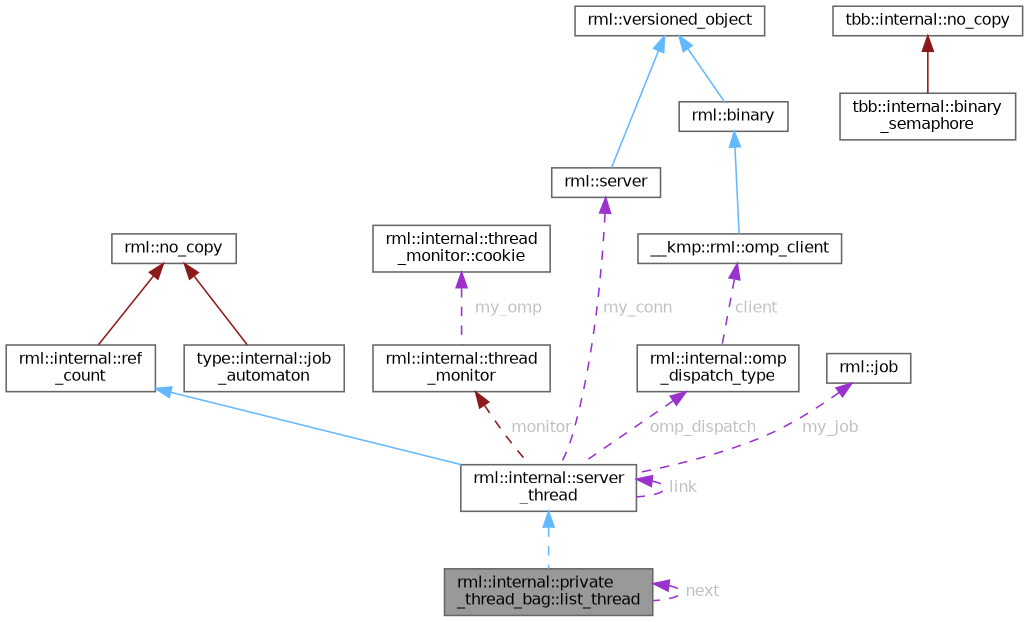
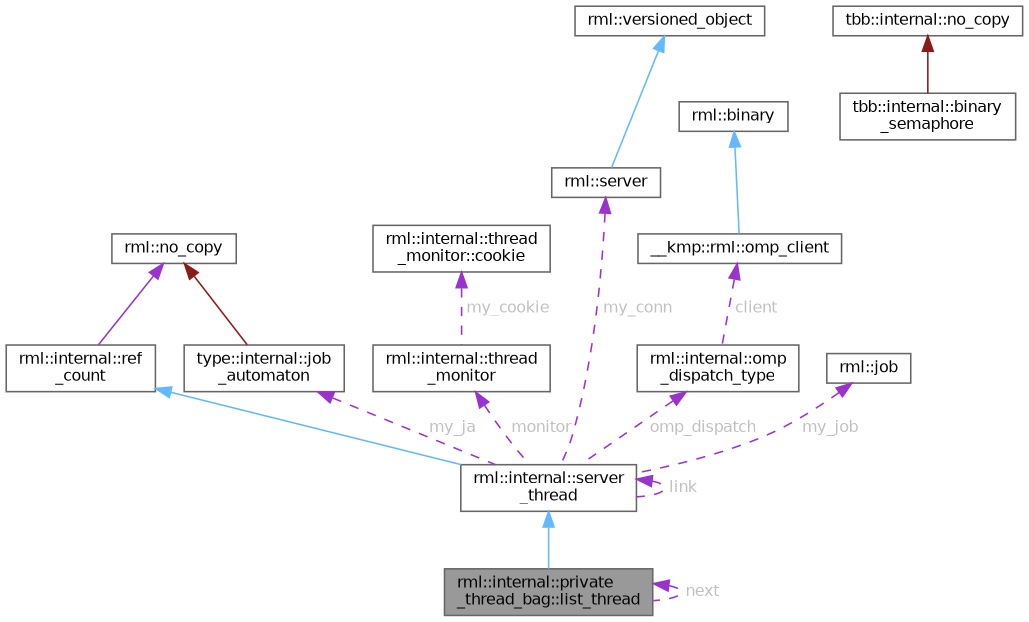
(706, 75) -> none
(506, 309) -> (506, 309)
(126, 310) -> (126, 310)
none -> (414, 431)
(506, 436) -> (506, 436)
(549, 548) -> (549, 548)
